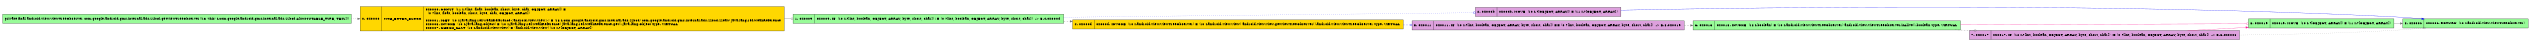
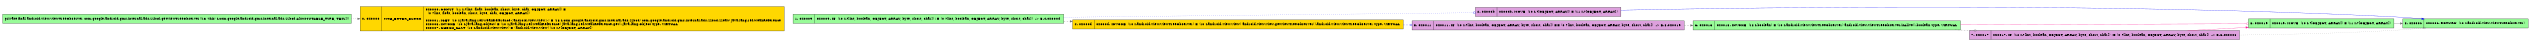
(788, 19) -> none
